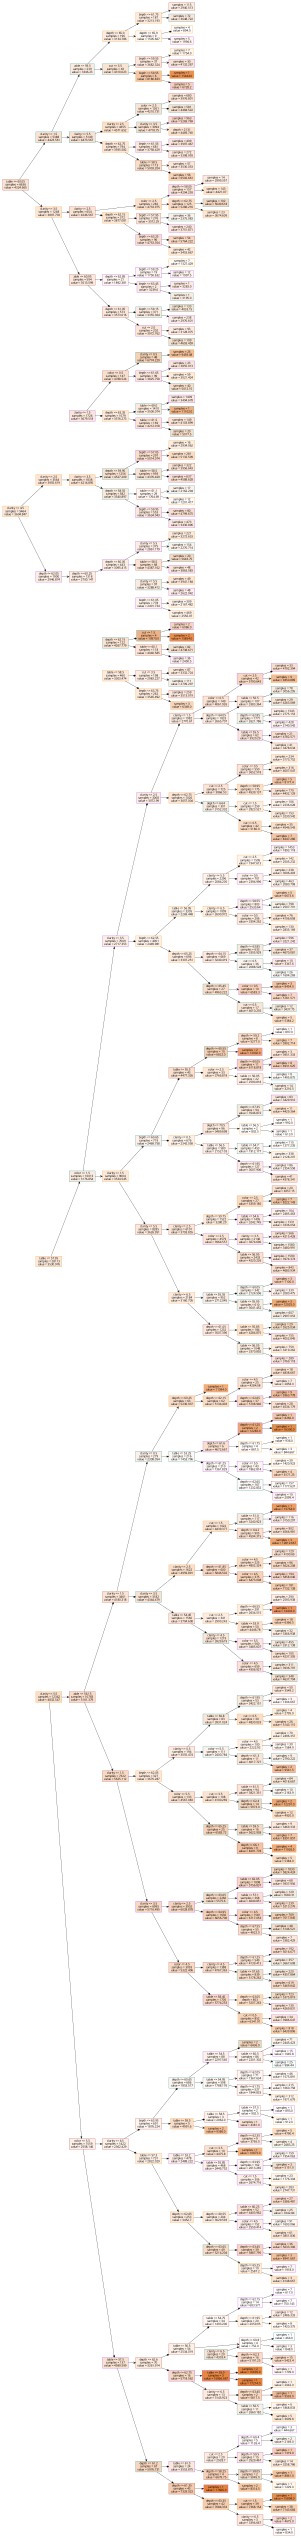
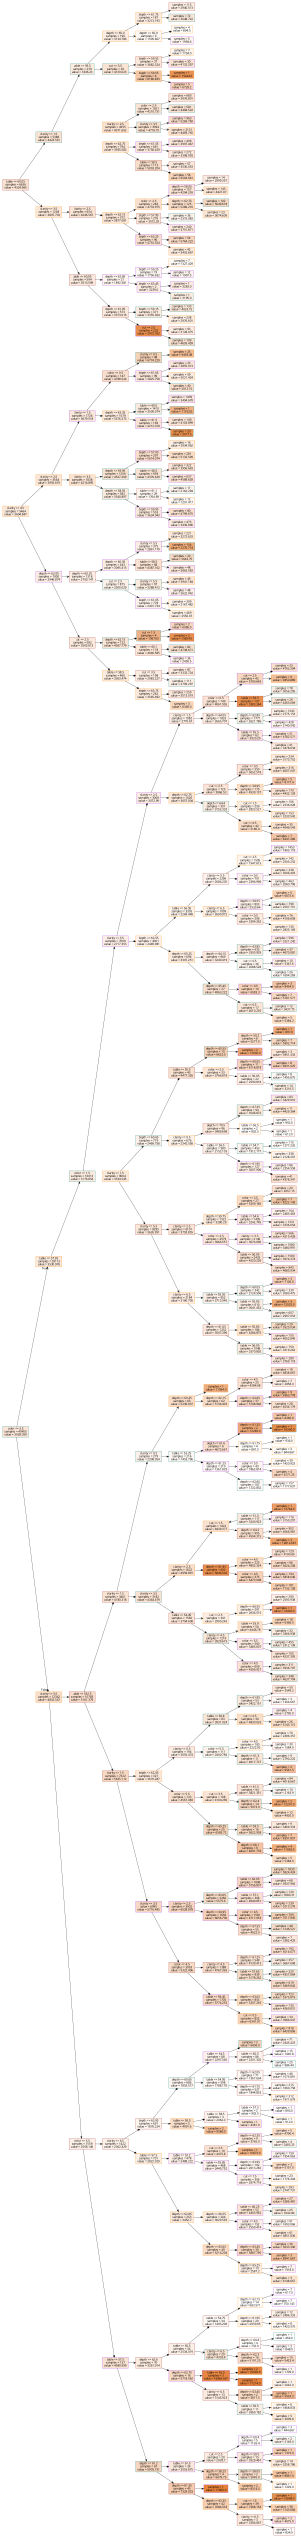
(182, 131) -> (182, 131)
(82, 137) -> none
(114, 208) -> (131, 211)
(182, 319) -> (182, 319)
(149, 331) -> (149, 331)
(182, 433) -> (182, 433)
none -> (65, 449)
(182, 546) -> (182, 546)
none -> (115, 585)
none -> (82, 643)
(250, 701) -> (250, 701)
(232, 710) -> (232, 718)
(284, 1031) -> (284, 1031)
(284, 1042) -> (284, 1042)
(98, 1176) -> none
none -> (16, 1432)
(284, 1496) -> none
(232, 1524) -> (234, 1521)
(216, 1570) -> (216, 1570)
(232, 1622) -> (232, 1633)
(284, 1712) -> (284, 1712)
(149, 1907) -> (149, 1907)
(250, 2000) -> (250, 2000)
(284, 2166) -> (284, 2166)
(216, 2250) -> (216, 2250)
(250, 2303) -> (250, 2303)
(216, 2346) -> (199, 2352)
none -> (199, 2462)
